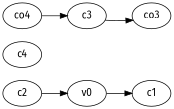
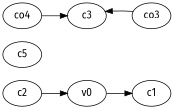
(116, 21) -> (123, 11)
(22, 55) -> (22, 55)
